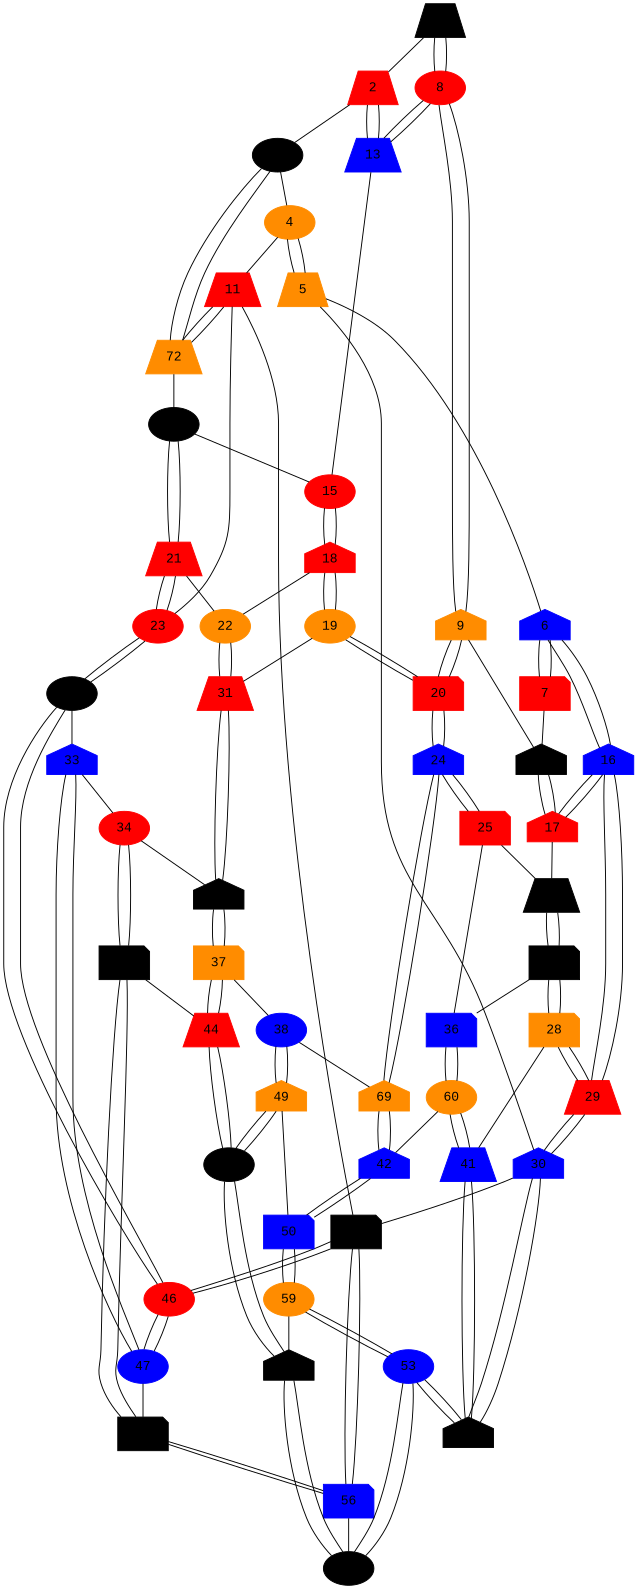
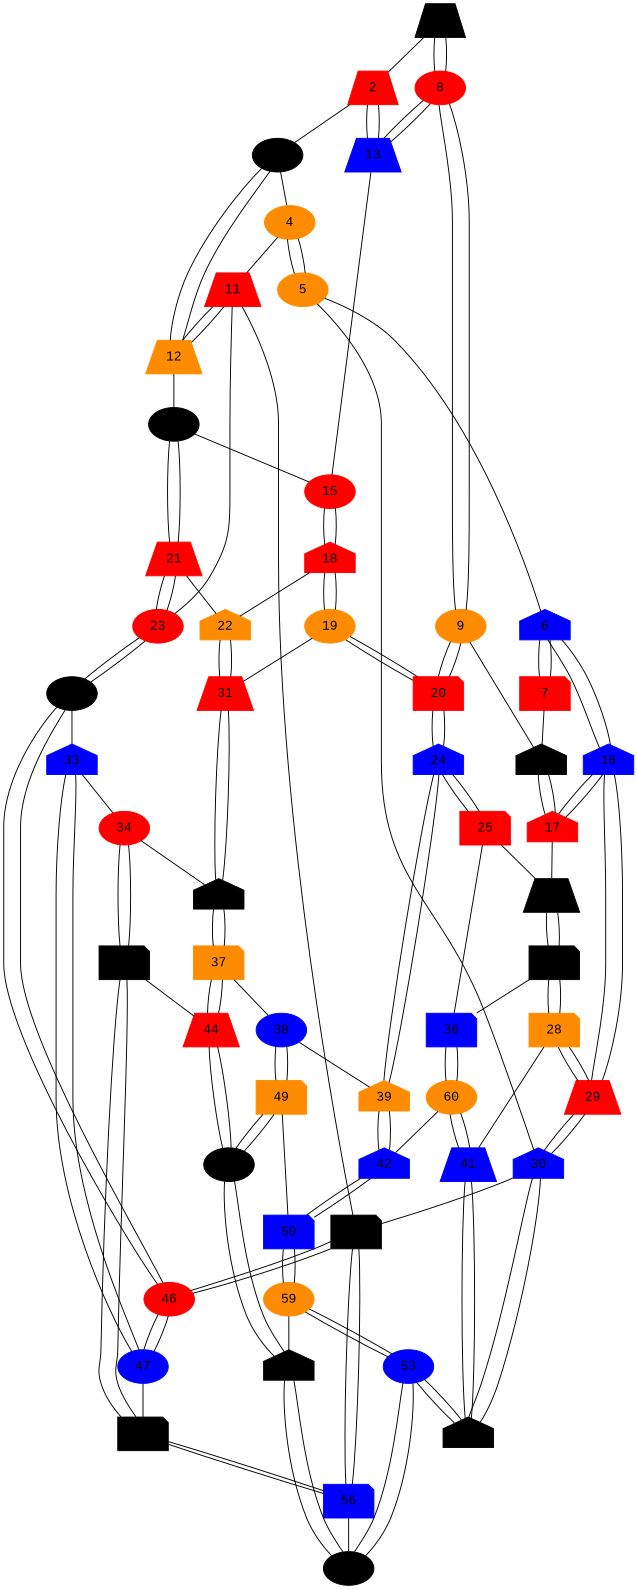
(303, 290) -> (303, 290)
(174, 357) -> (174, 357)
(225, 626) -> (225, 626)
(461, 626) -> (461, 626)
(281, 1097) -> (281, 1097)
(384, 1097) -> (384, 1097)
